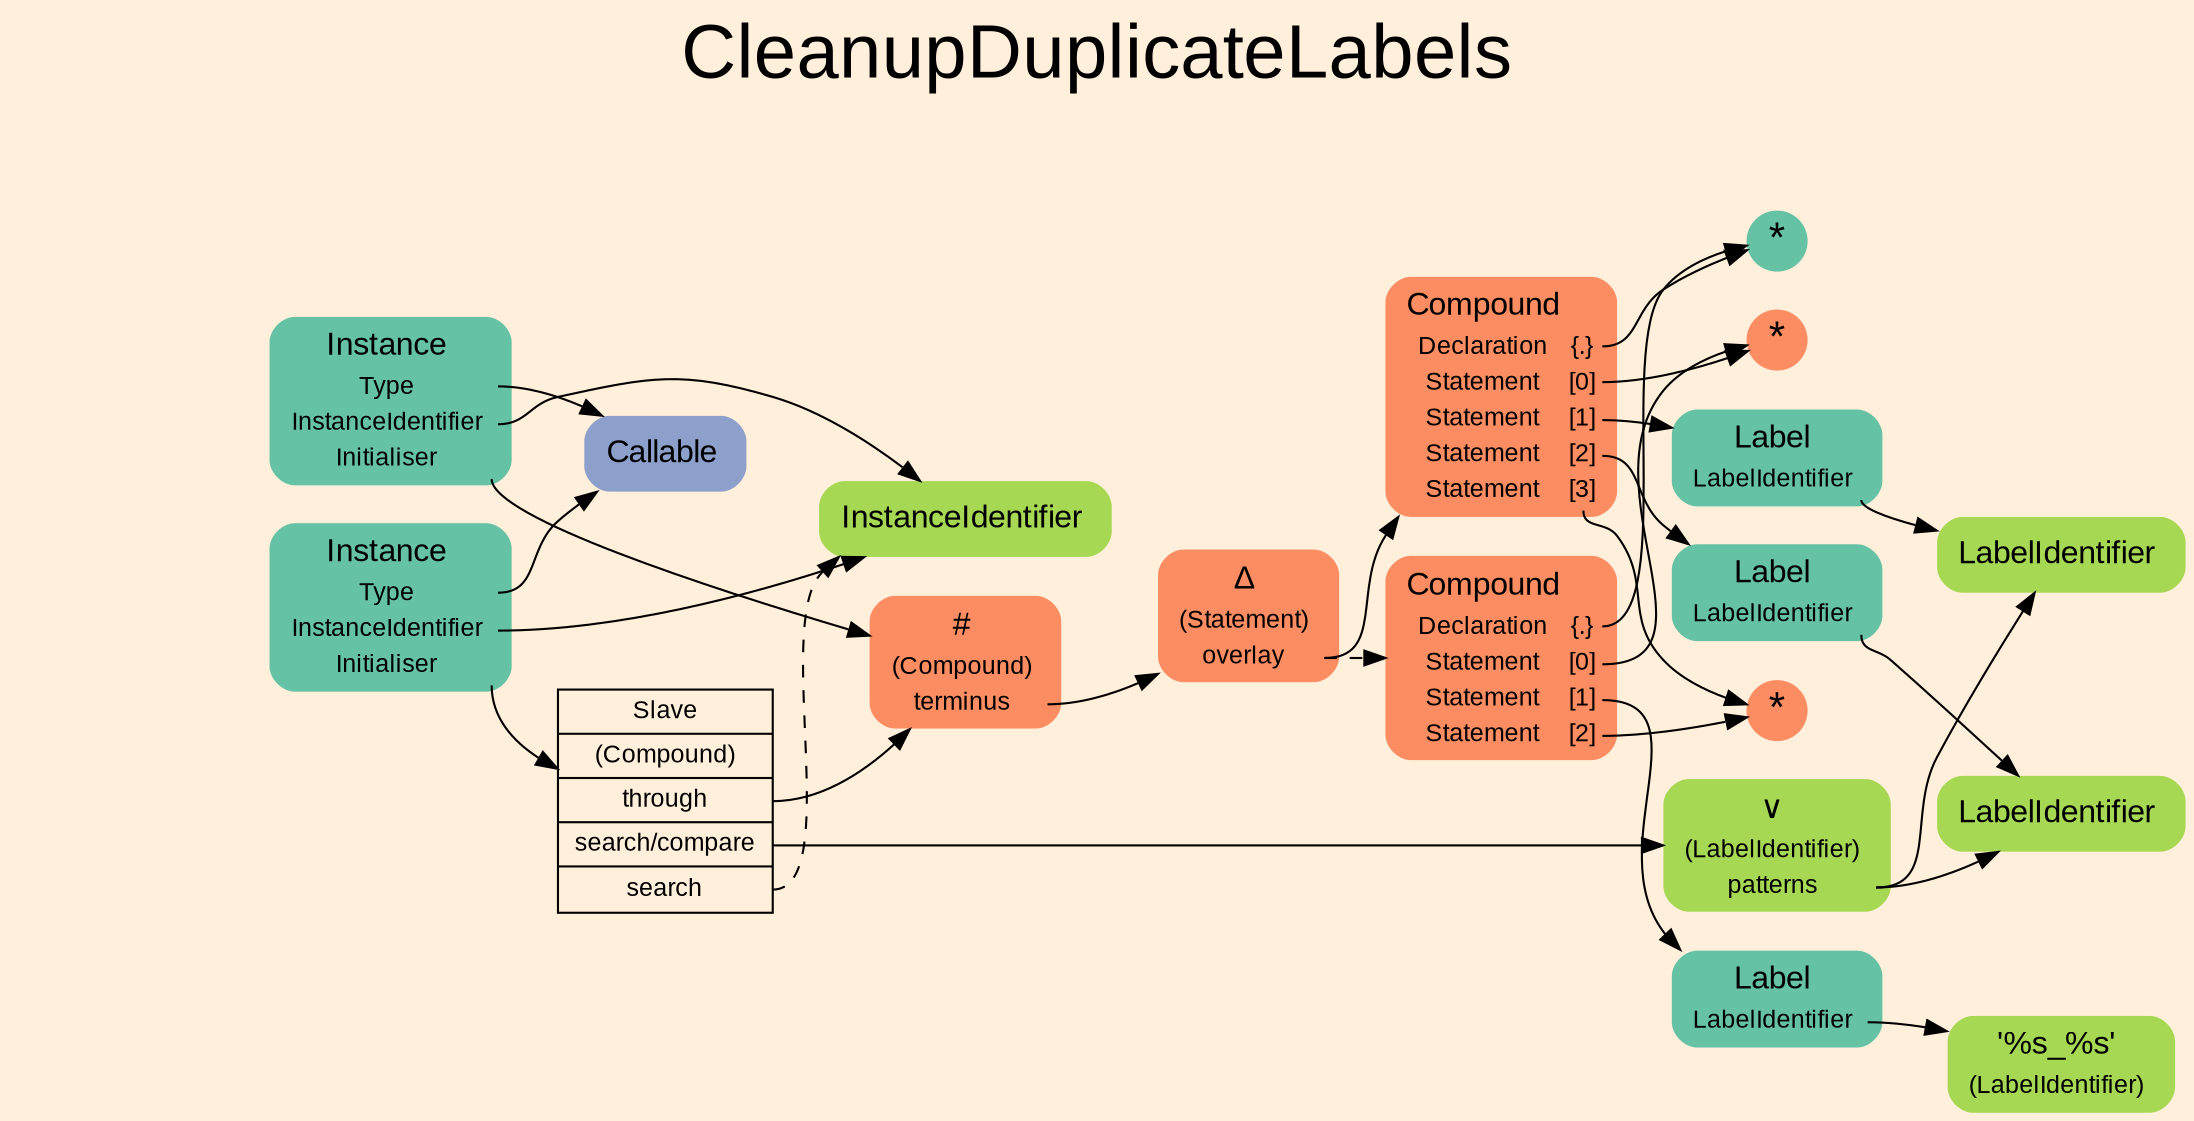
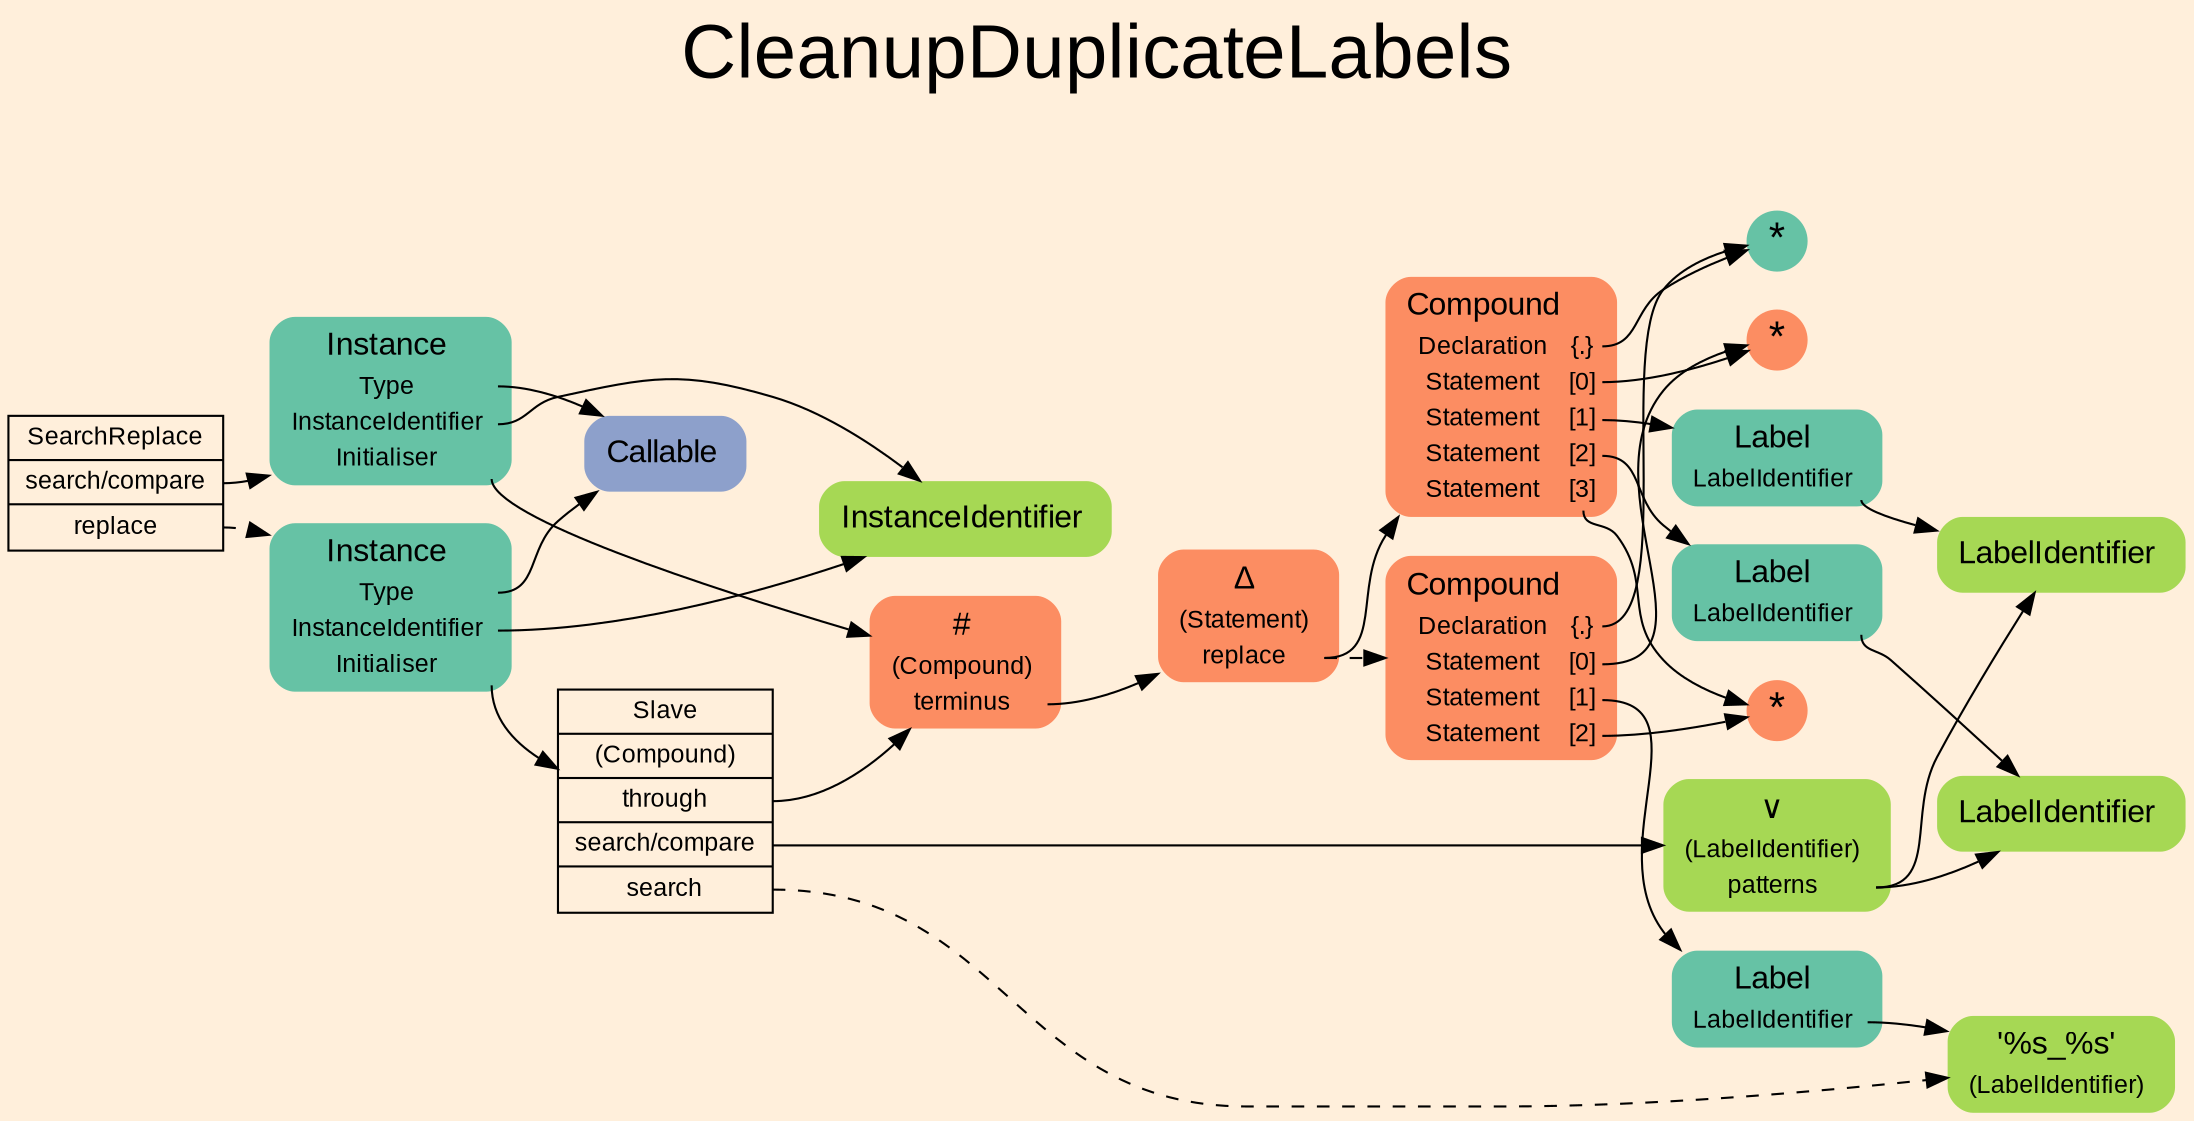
none -> (116, 483)
(1244, 656) -> (1244, 656)
(805, 735) -> (1319, 1106)
